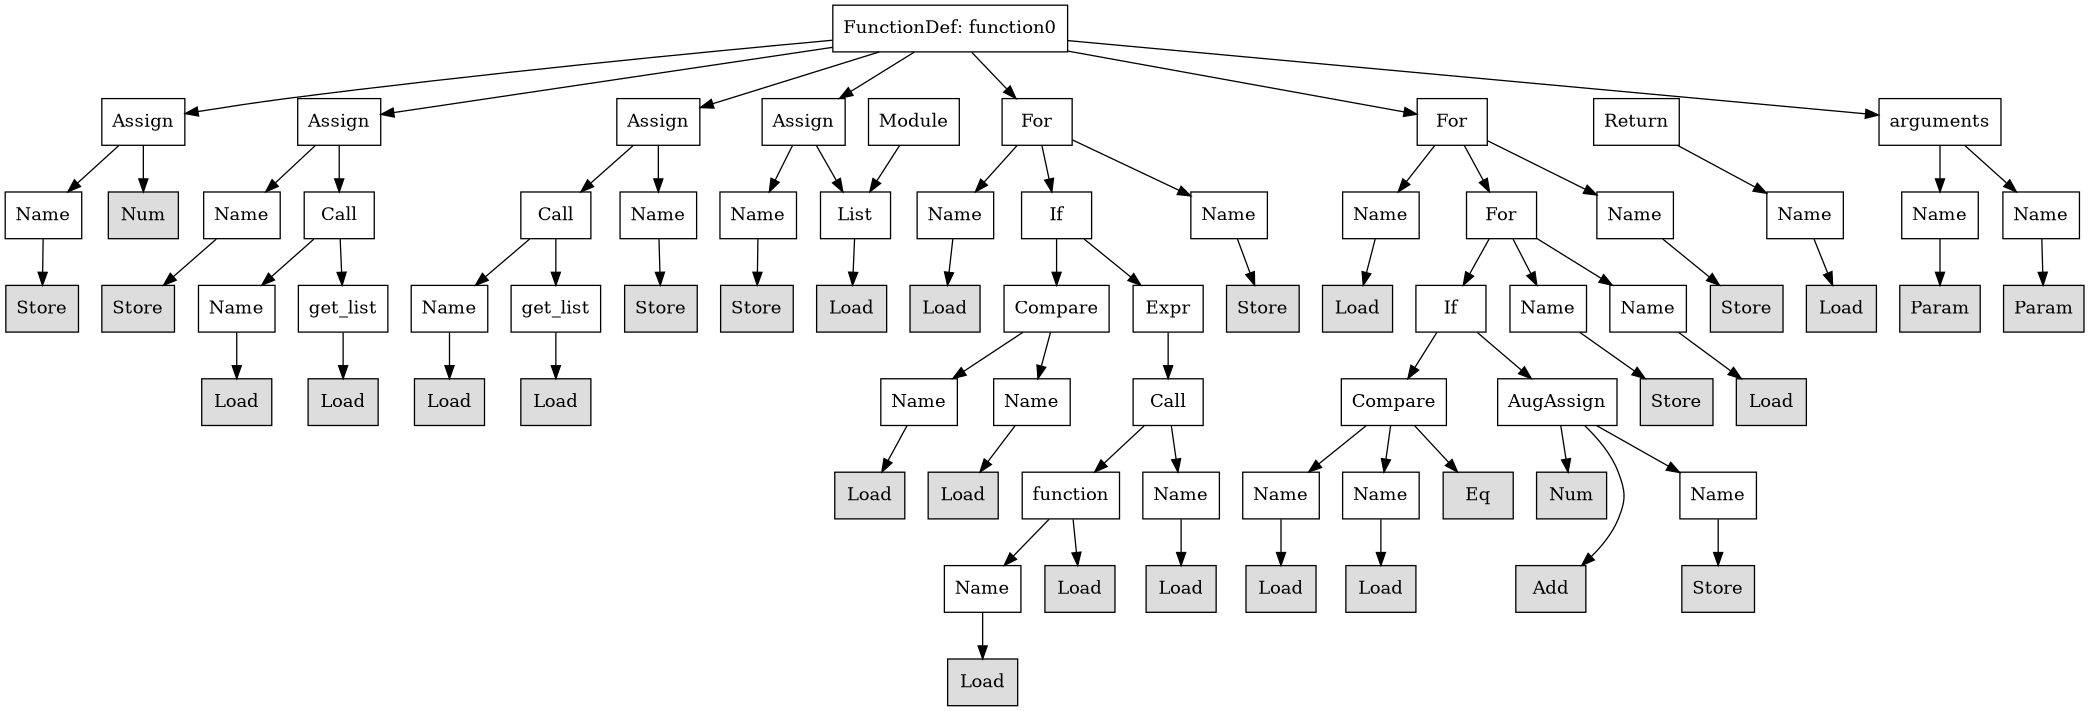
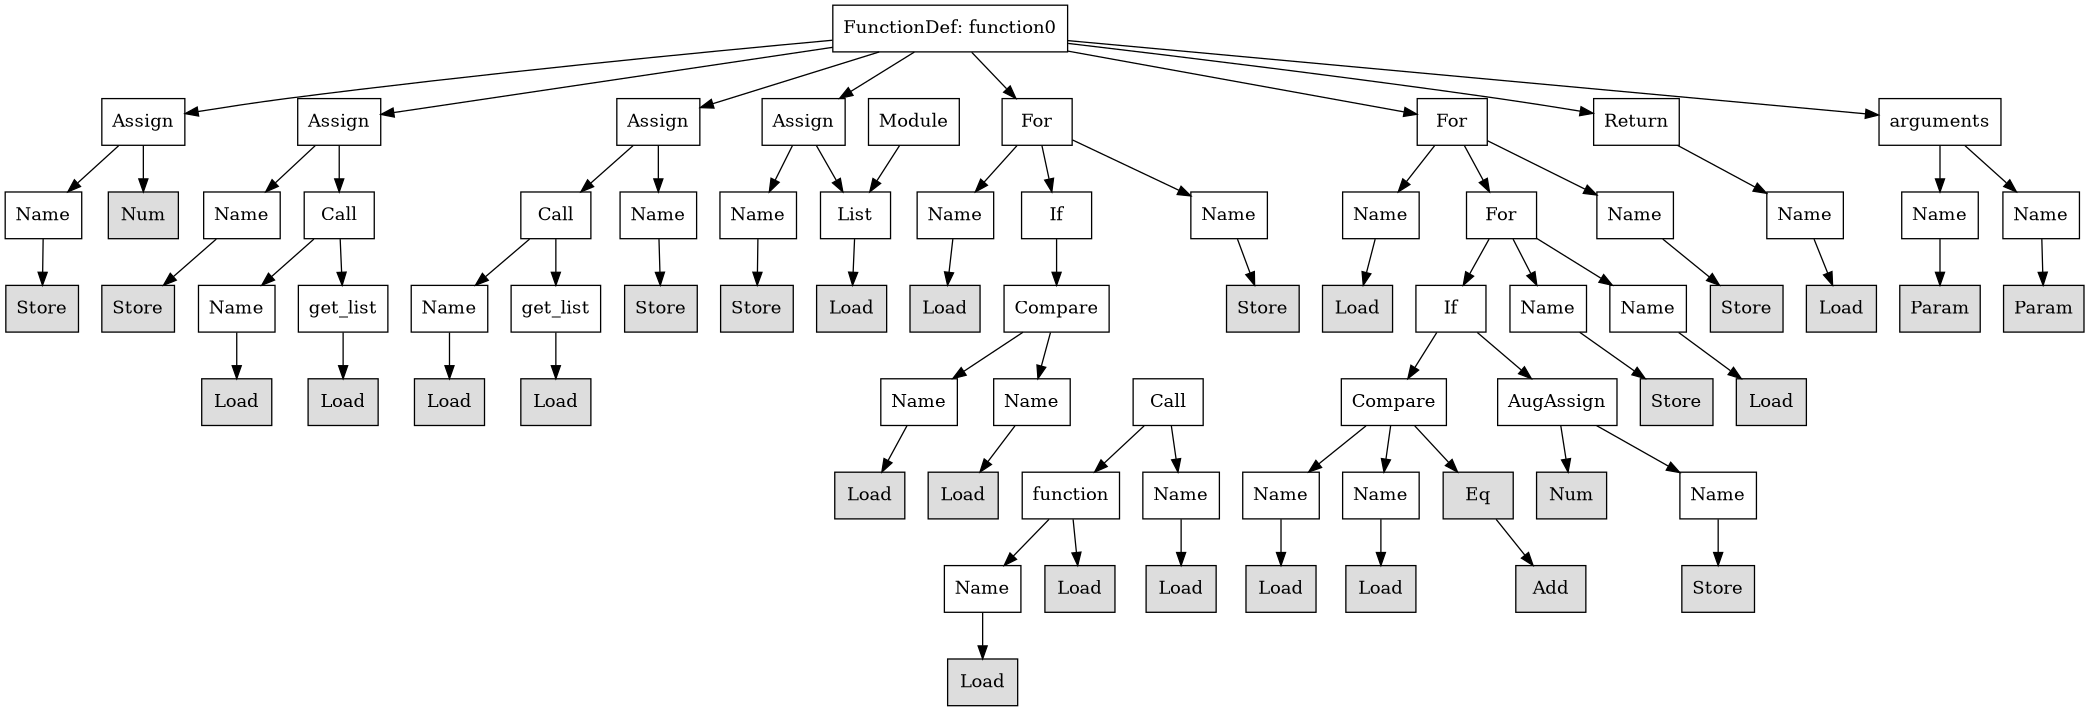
none -> (1325, 75)
(1168, 309) -> none
(1624, 490) -> (1510, 537)
